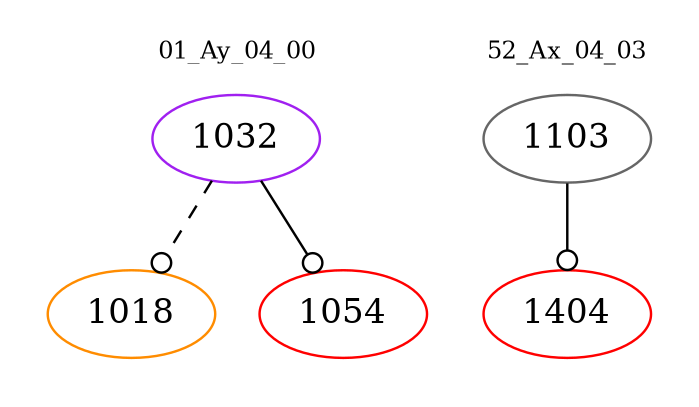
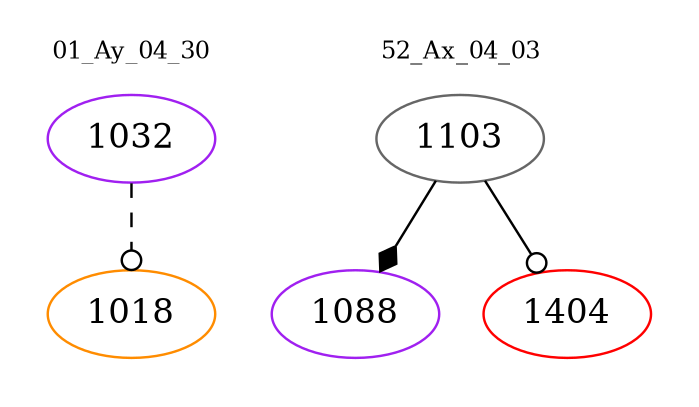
(237, 52) -> (131, 52)
(343, 314) -> none
none -> (355, 314)
